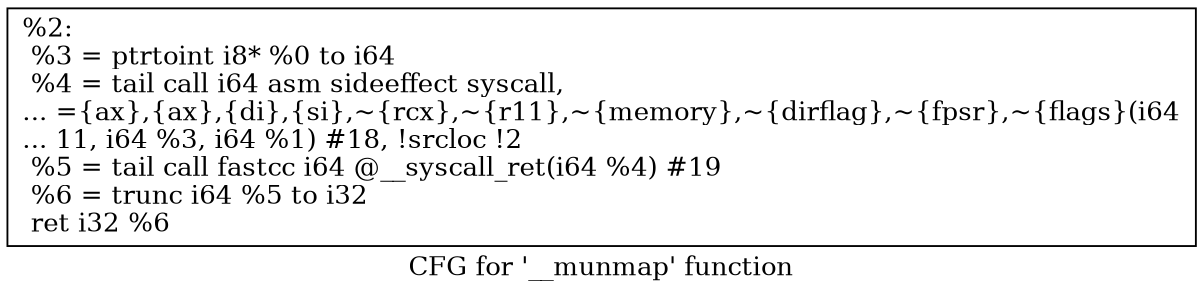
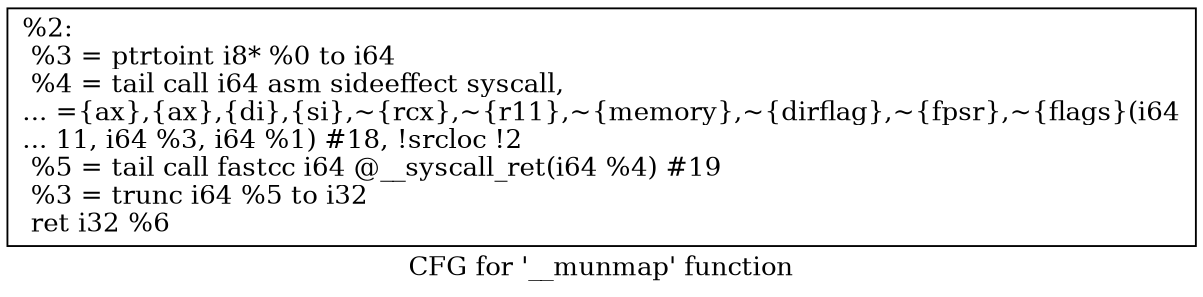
(196, 196) -> (196, 196)
